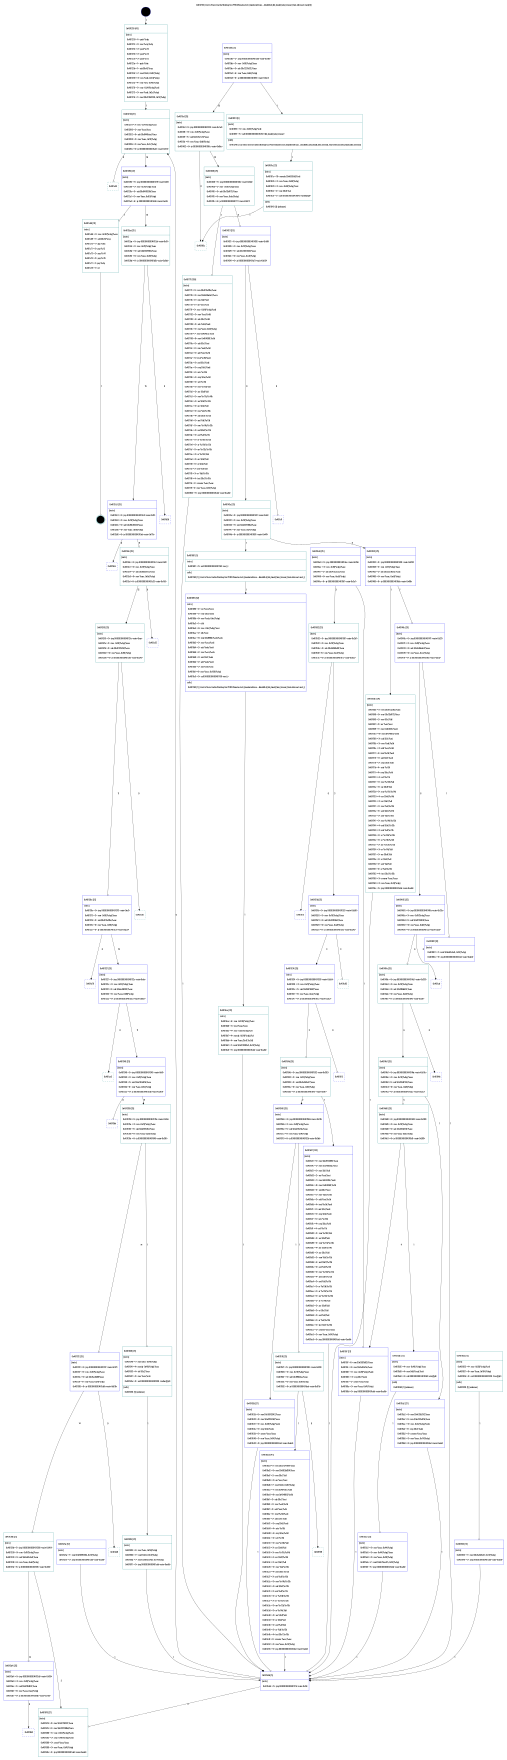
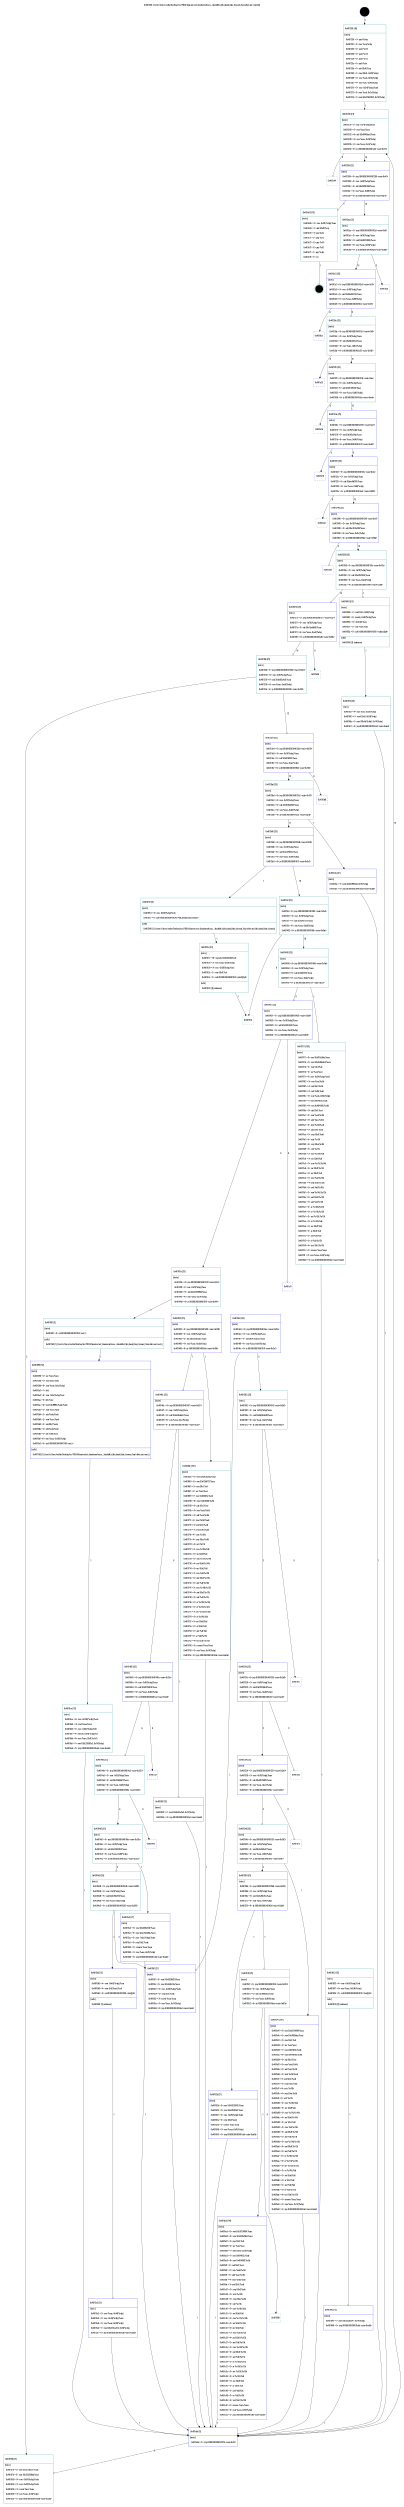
none -> (289, 800)
